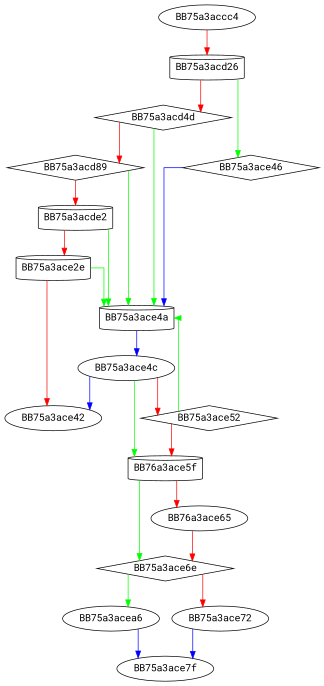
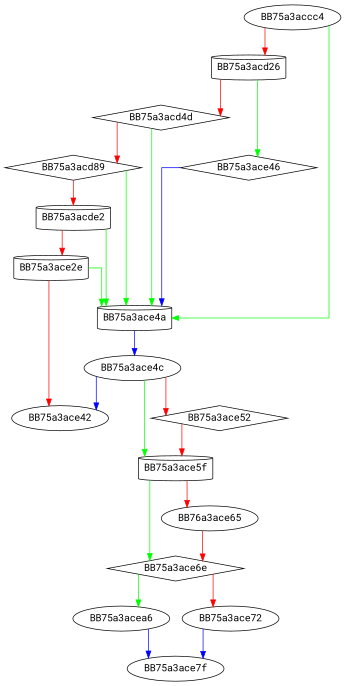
(179, 364) -> (329, 247)
(165, 468) -> (176, 468)
